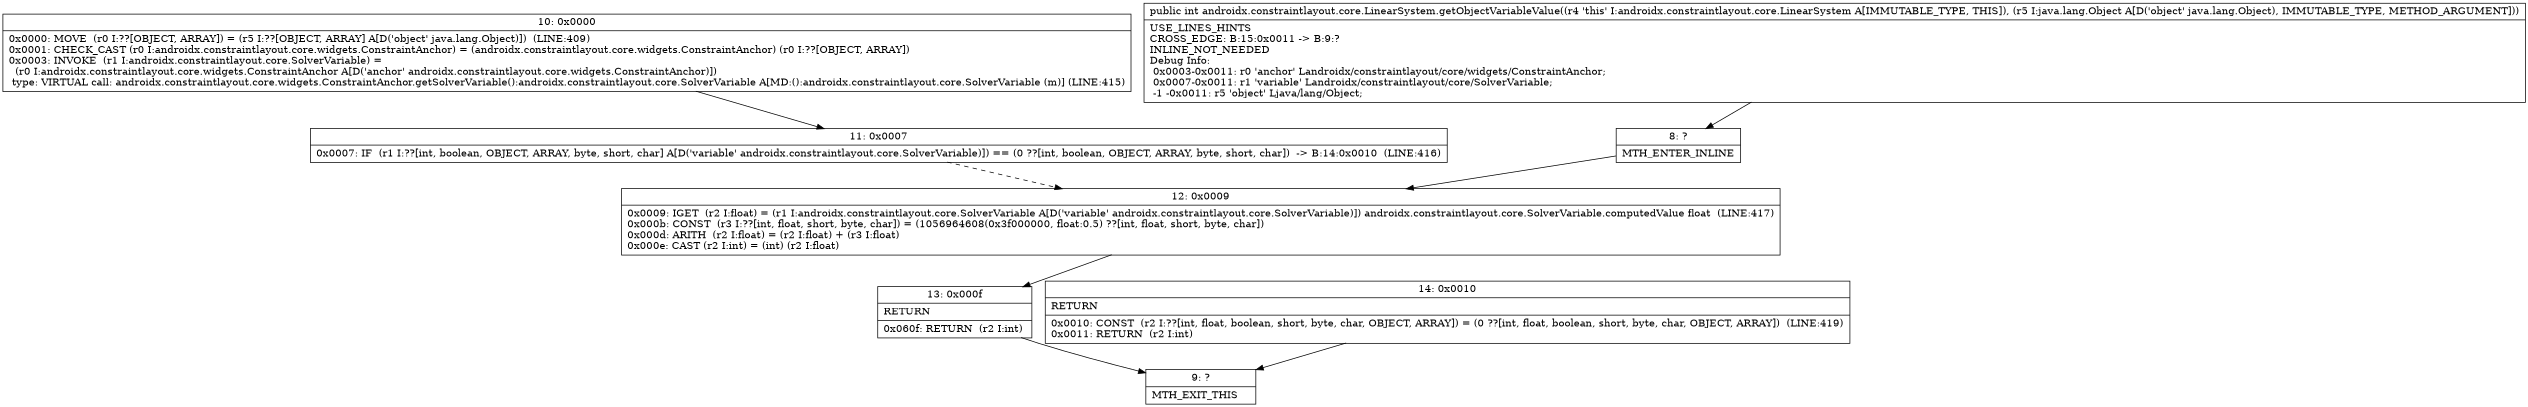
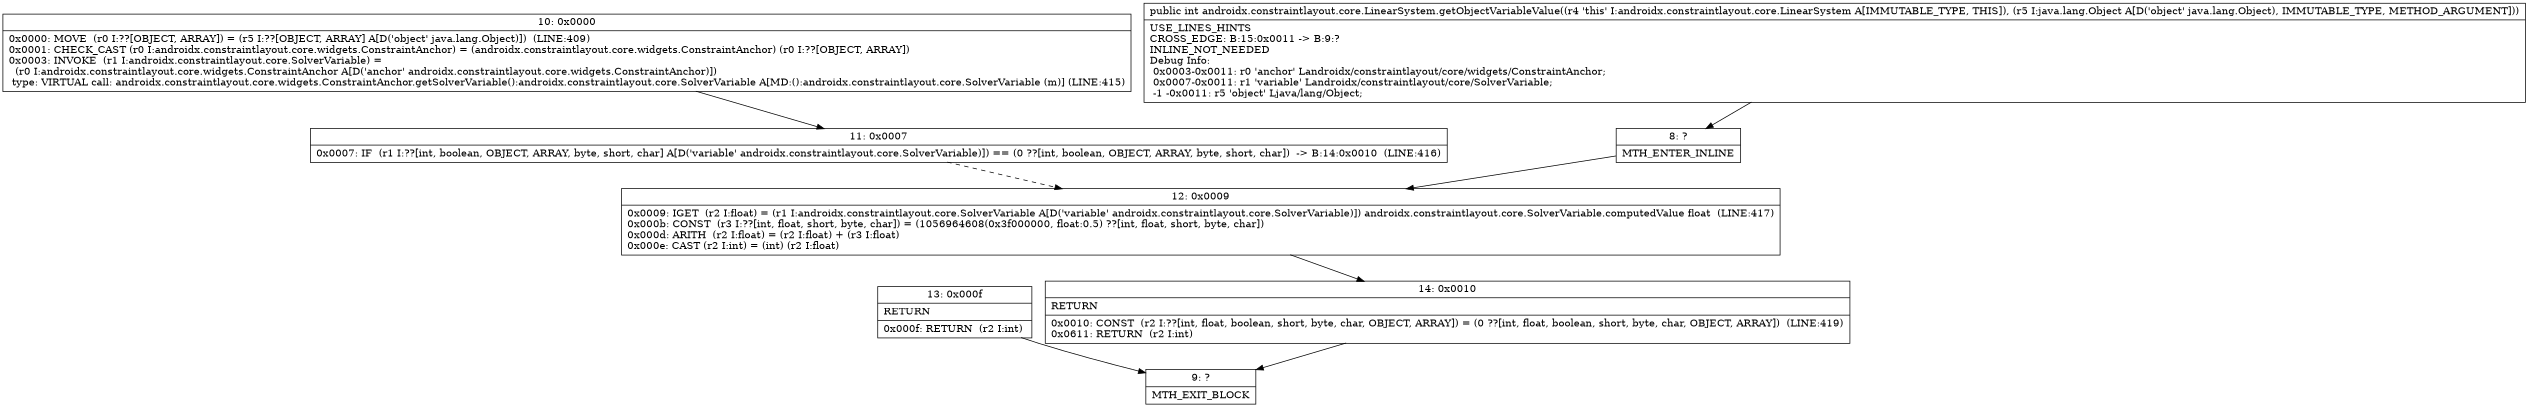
(1071, 270) -> (1324, 267)
(955, 329) -> (955, 329)
(1124, 334) -> (1124, 334)
(1195, 395) -> (1201, 395)
